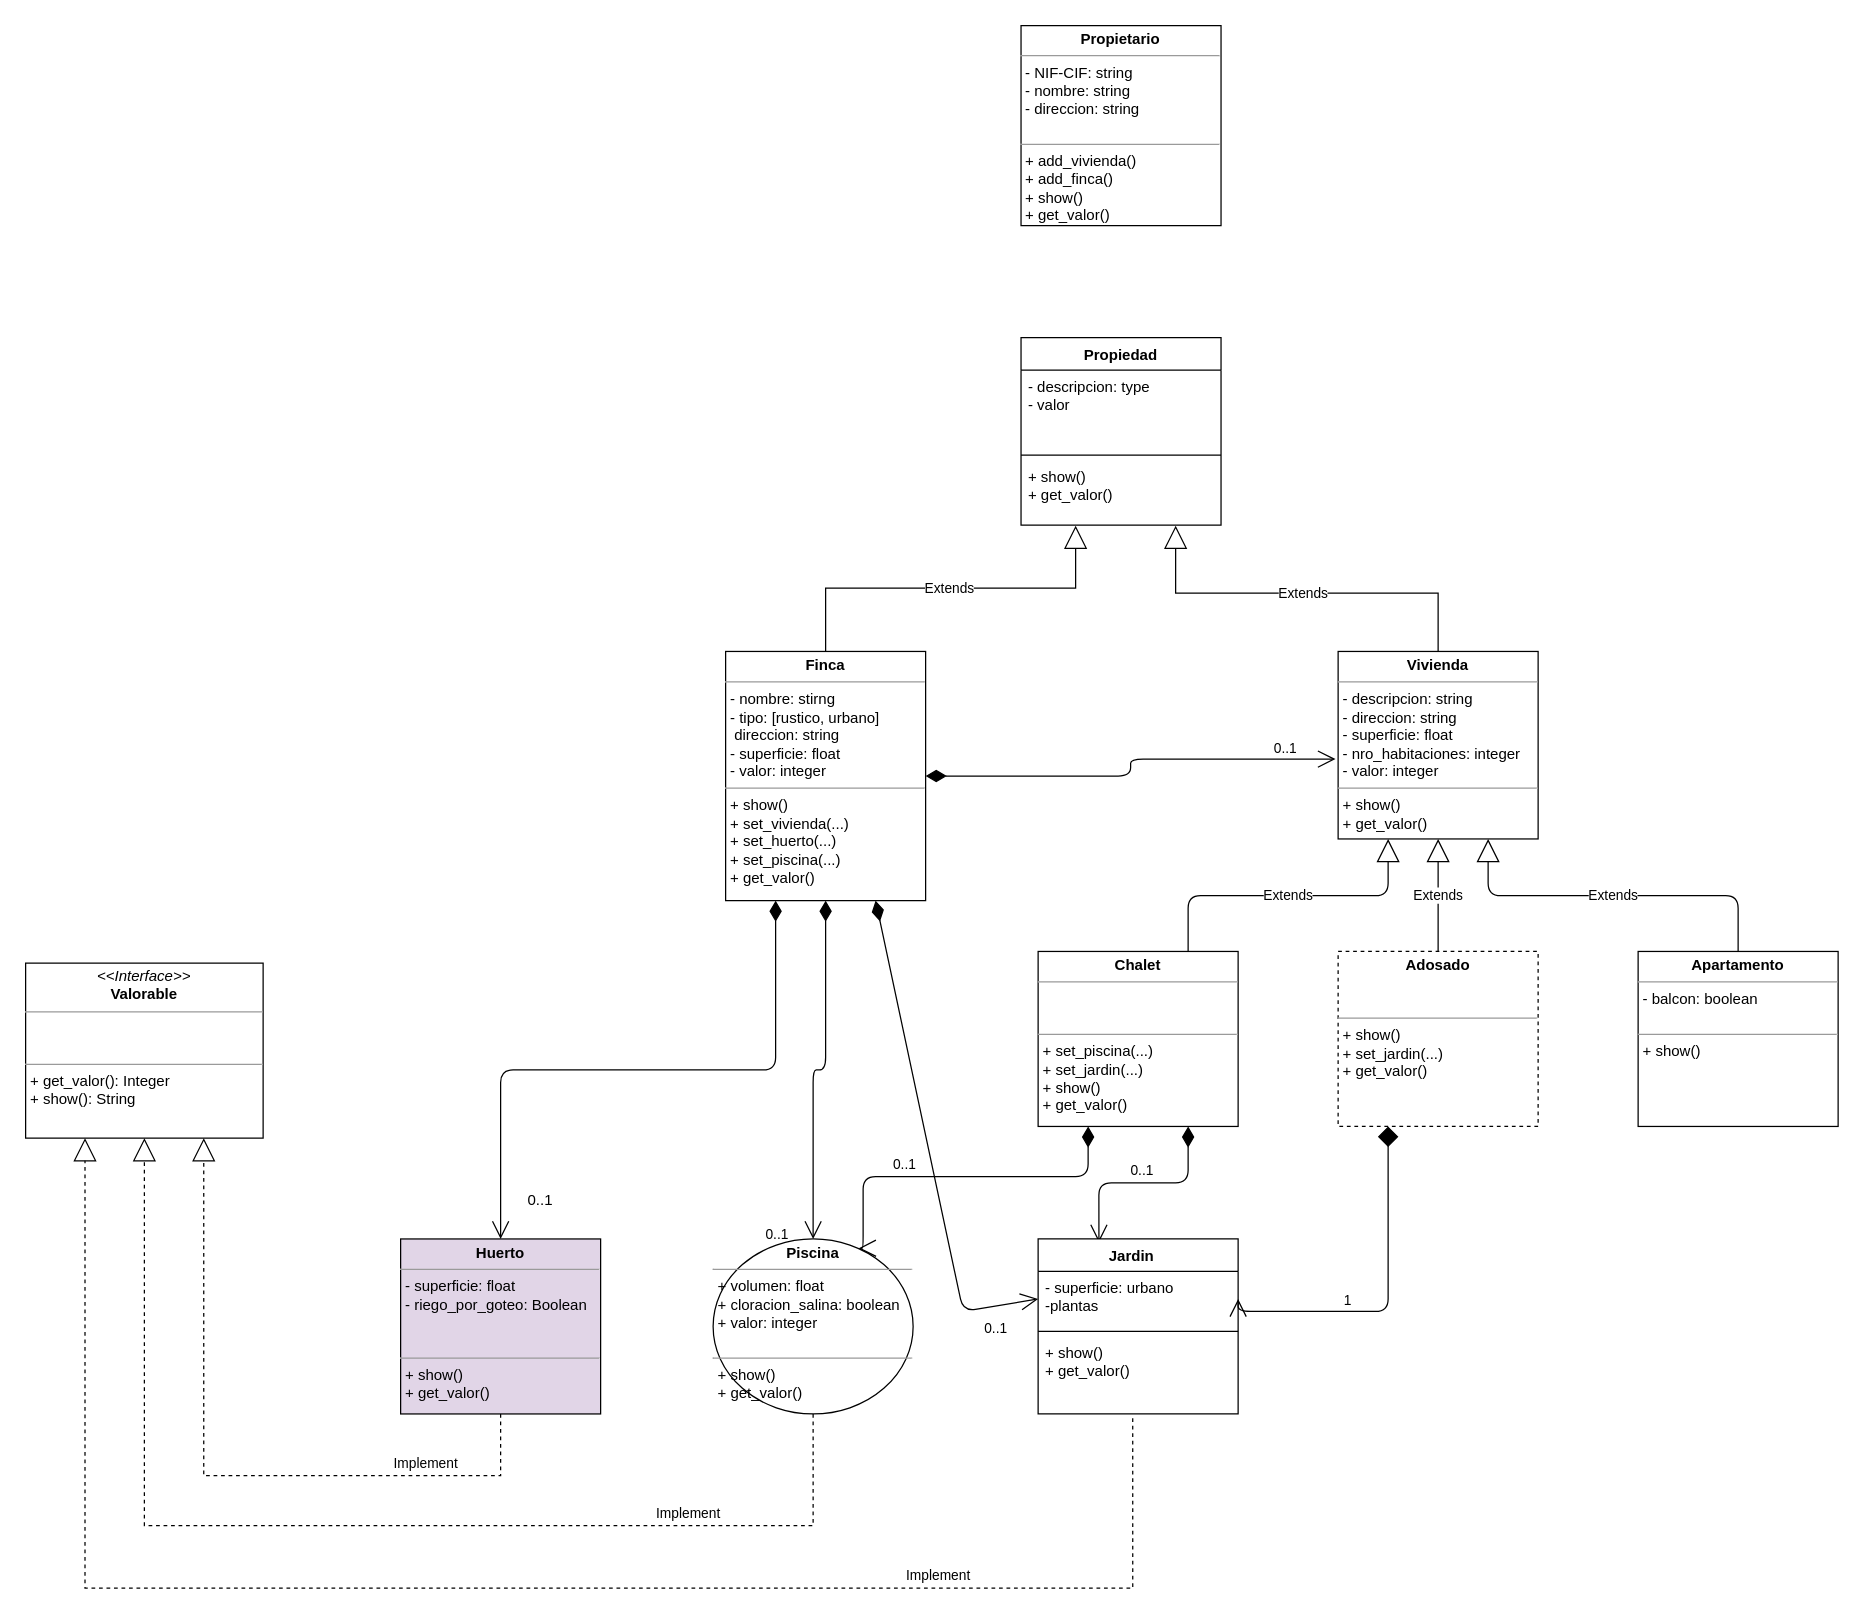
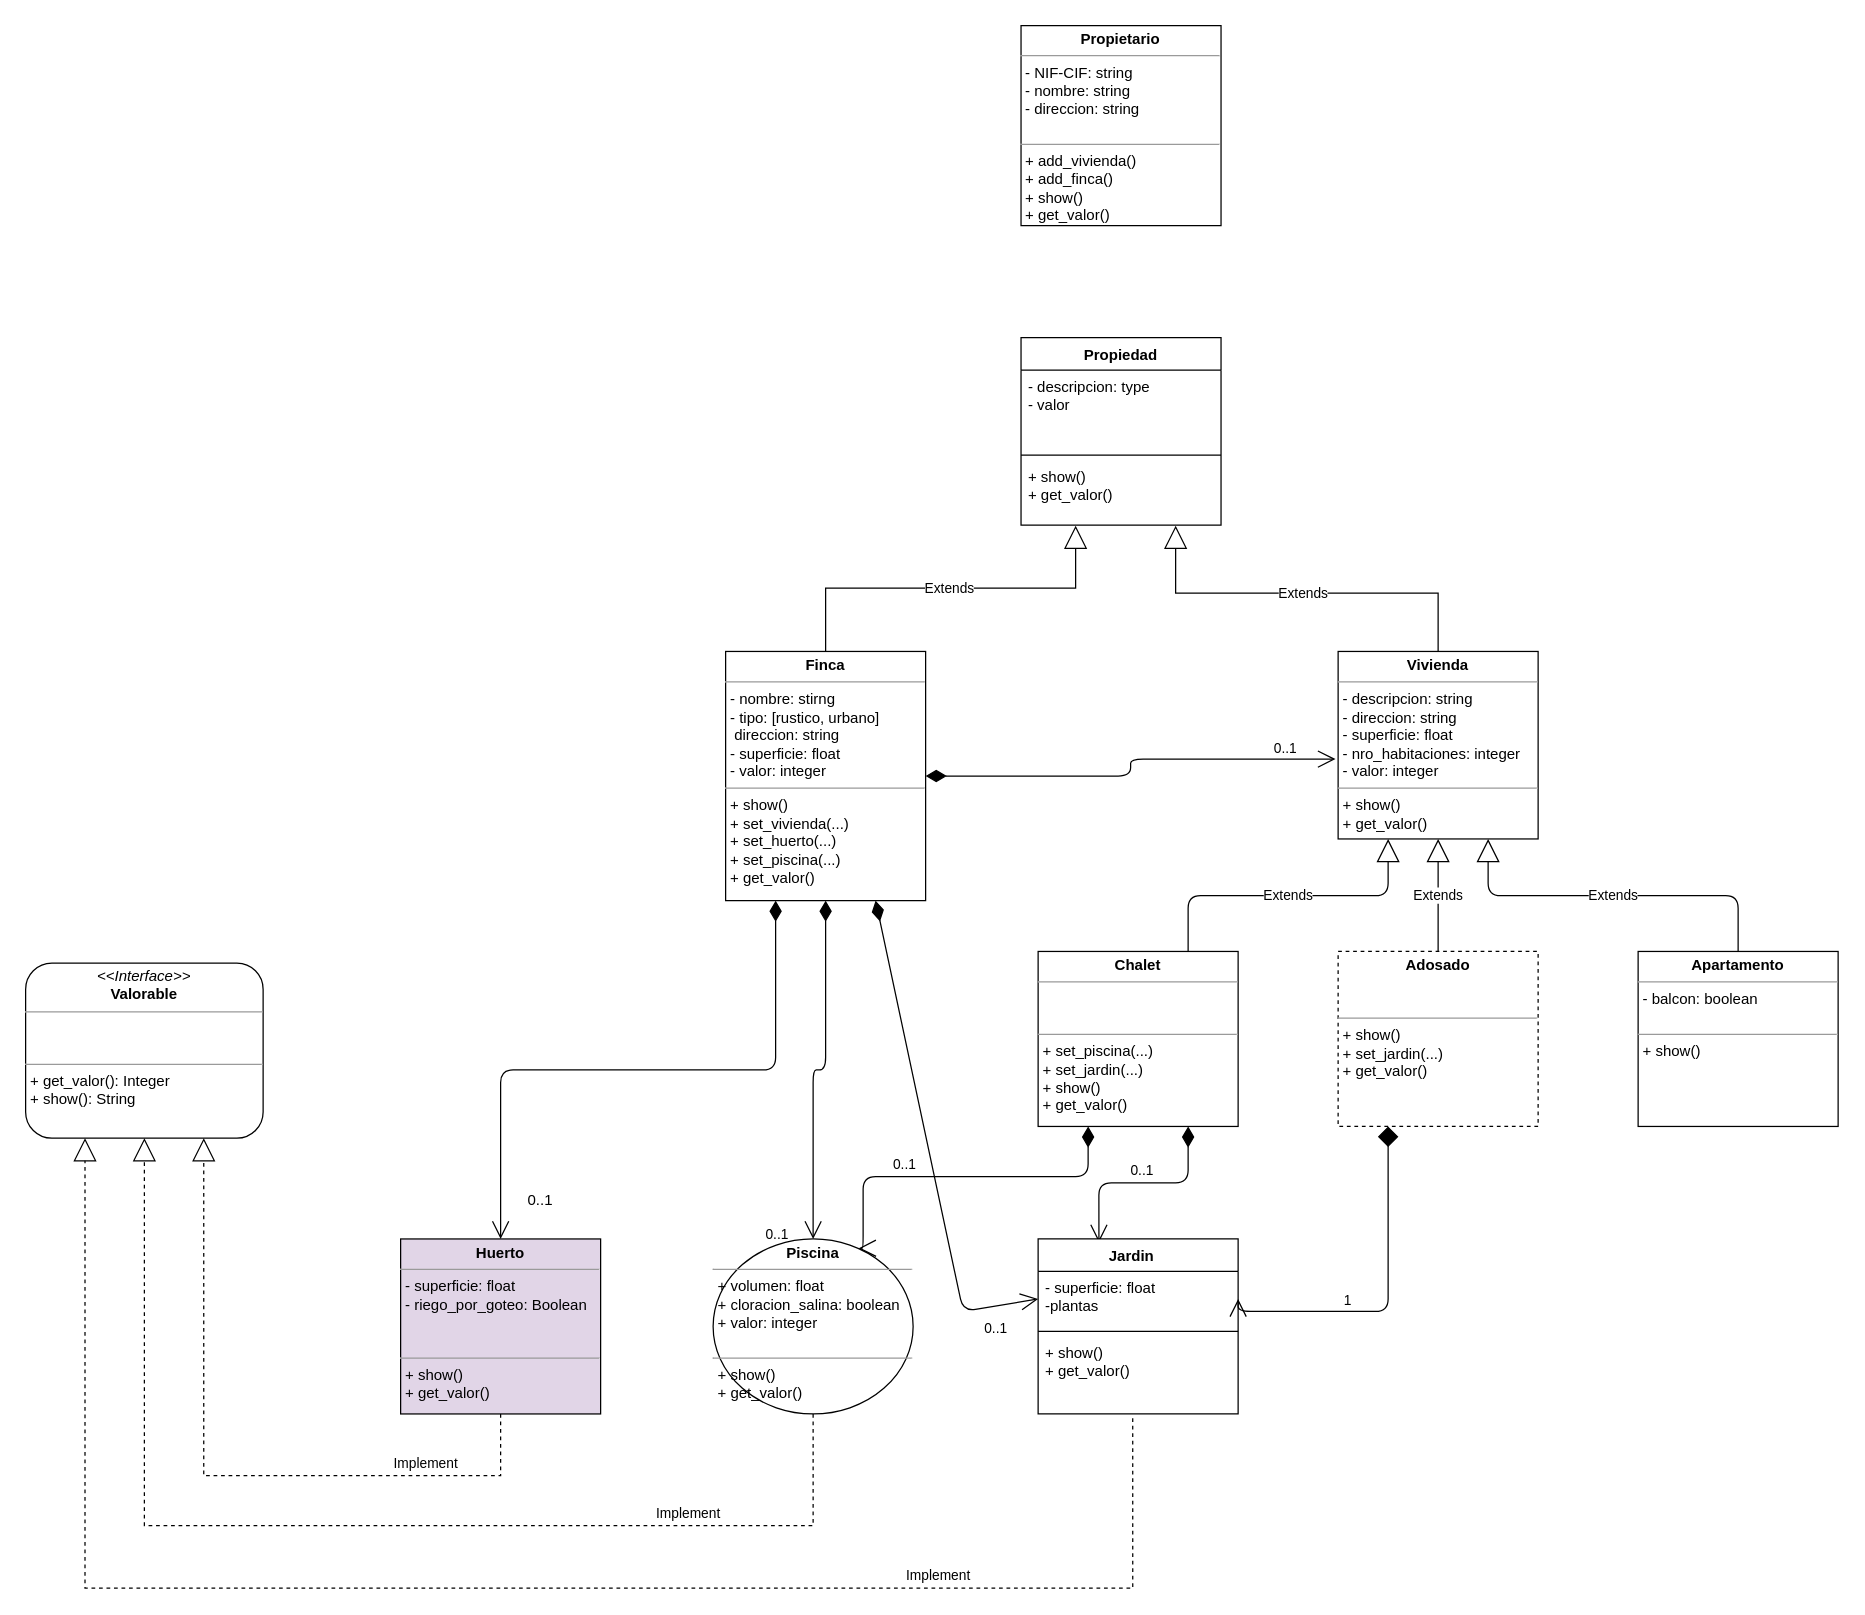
(144, 1051) -> (144, 1051)
(1119, 1288) -> (1113, 1288)
